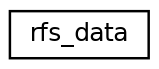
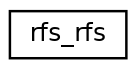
(79, 35) -> (68, 35)
